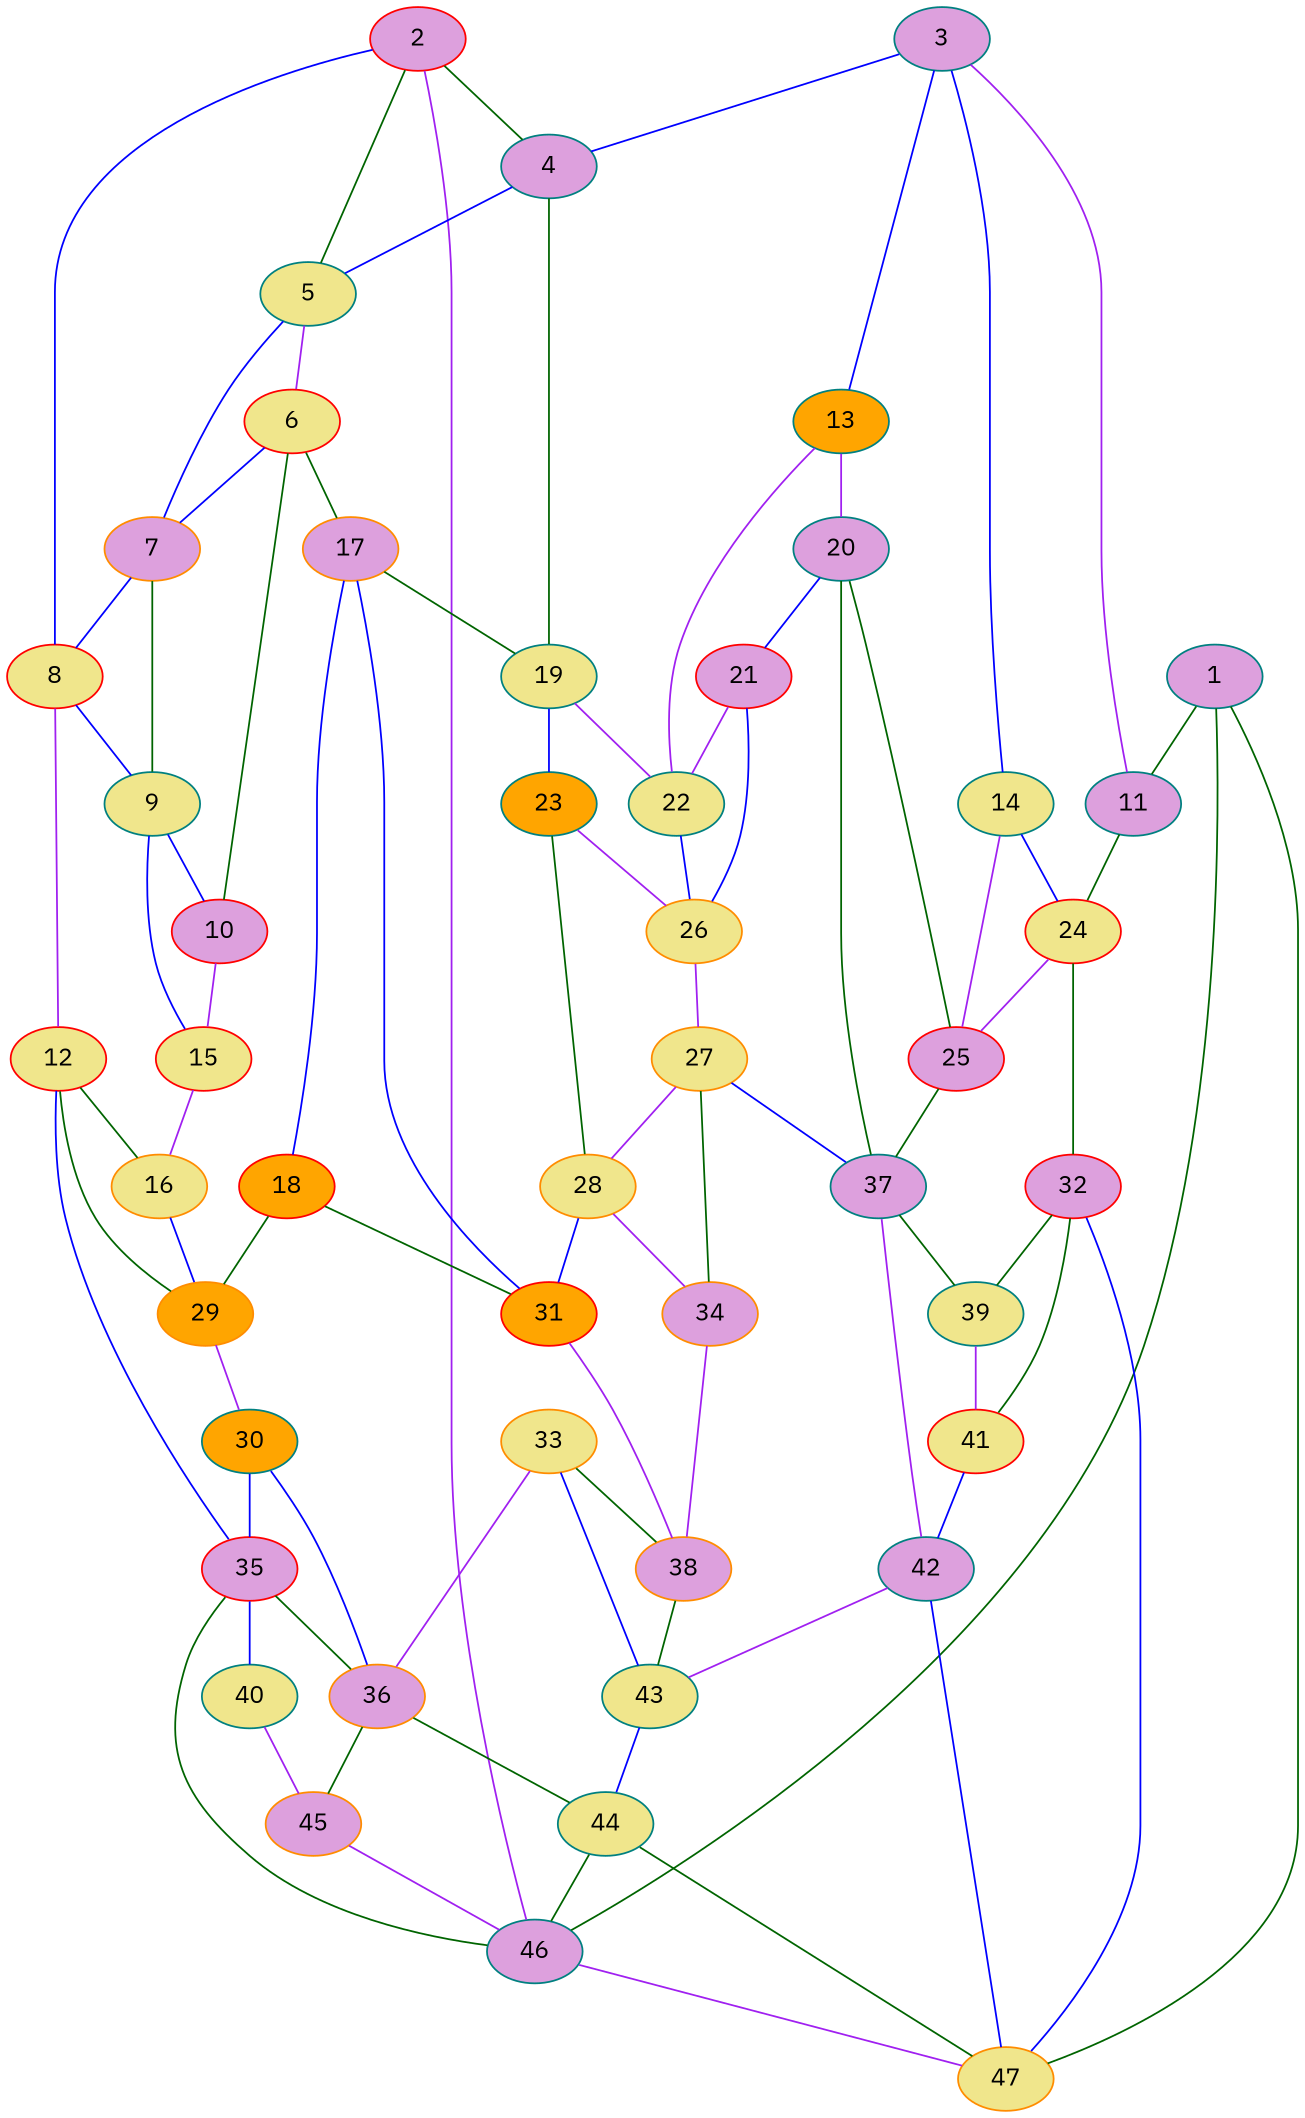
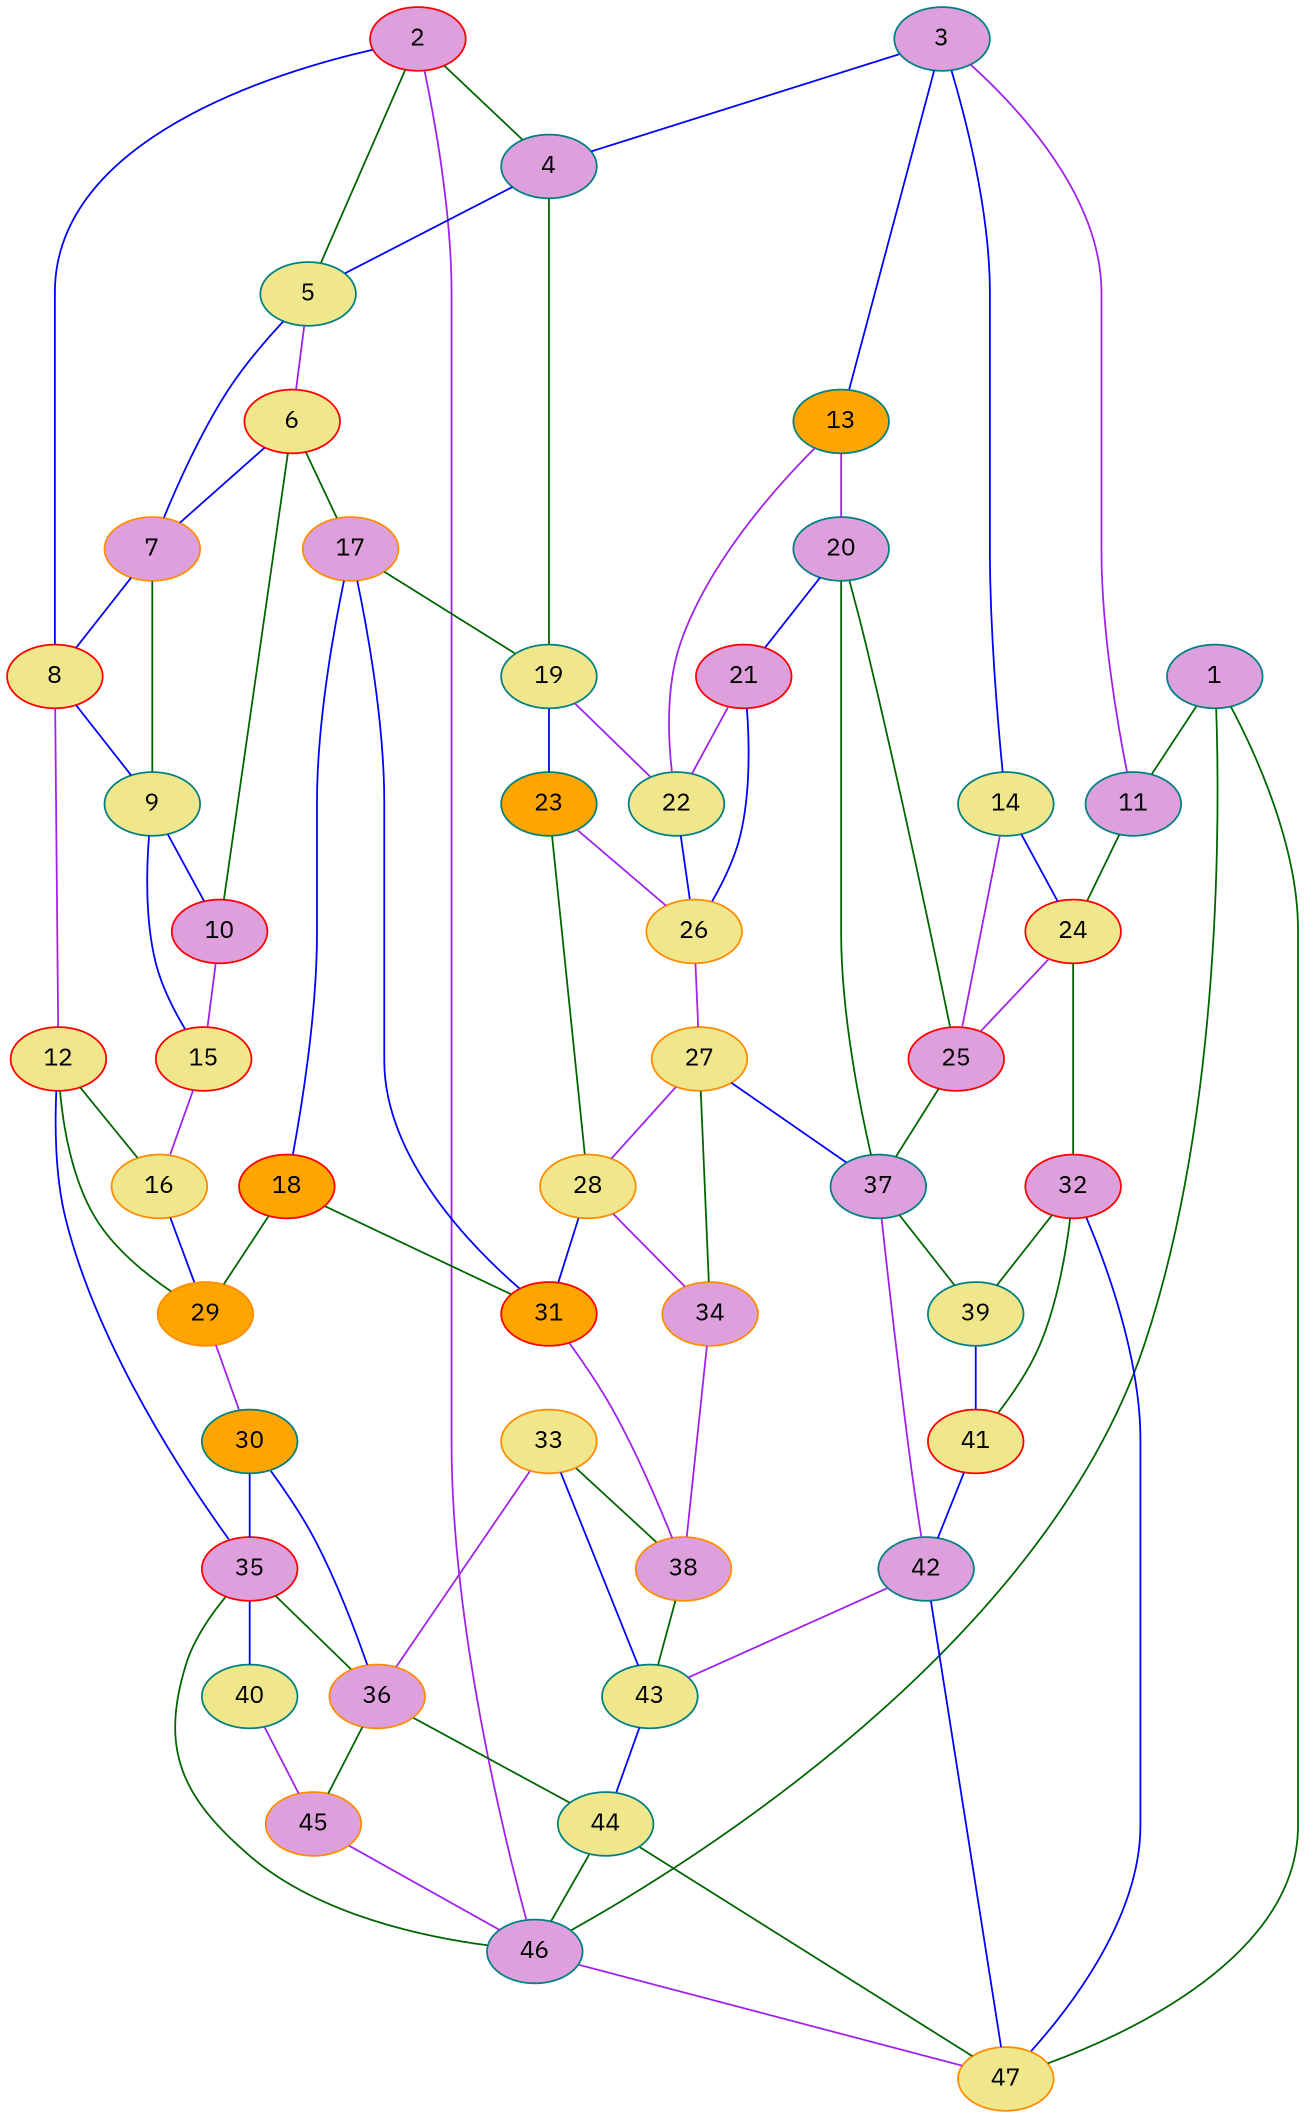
(976, 1378) -> (976, 1378)
